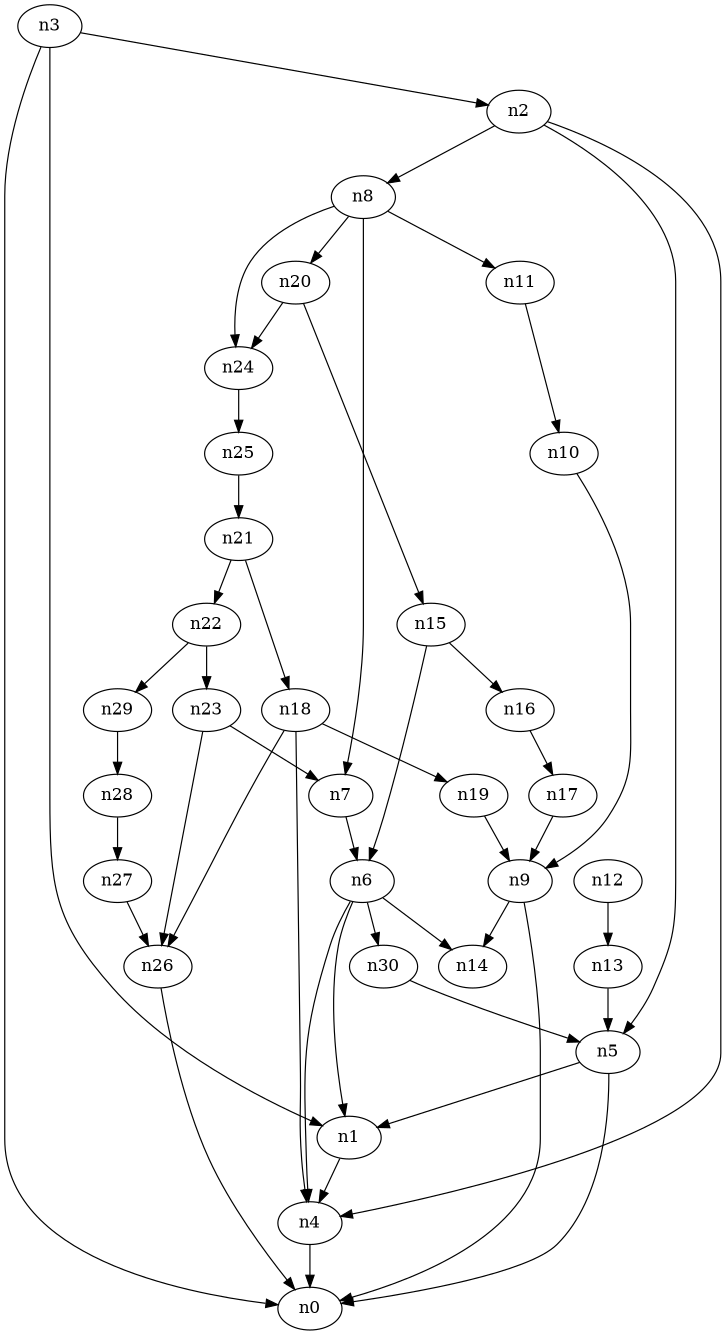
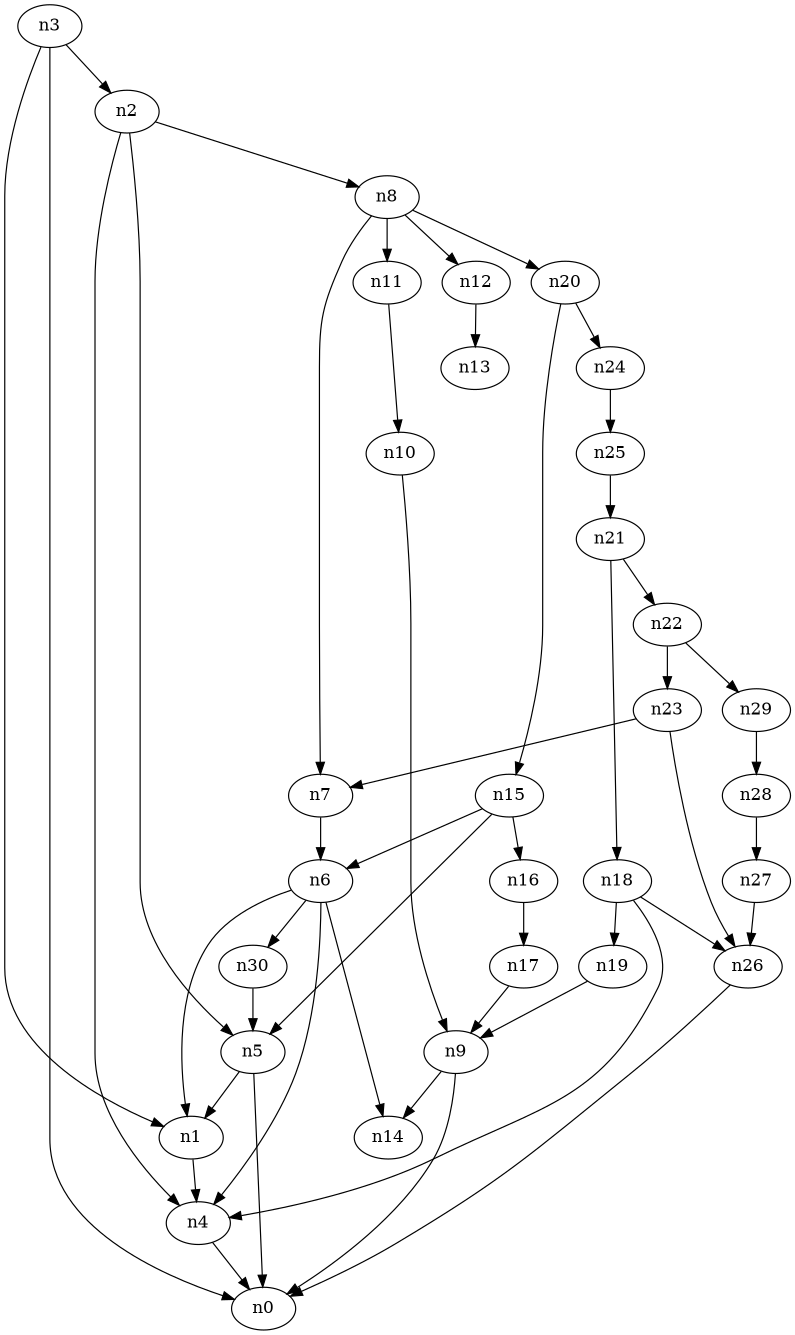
(258, 251) -> (427, 236)
(608, 1004) -> (385, 920)
